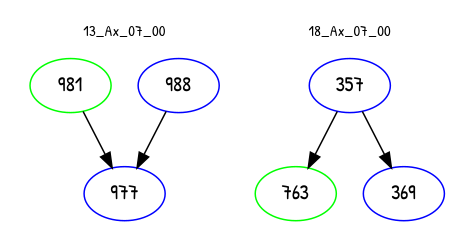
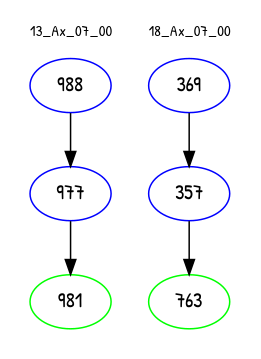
(94, 133) -> (71, 240)
(373, 133) -> (189, 132)
